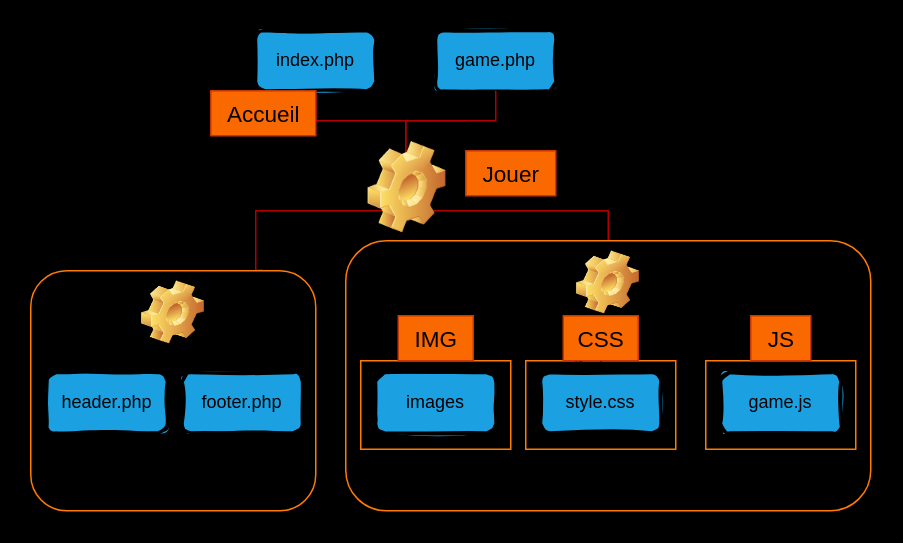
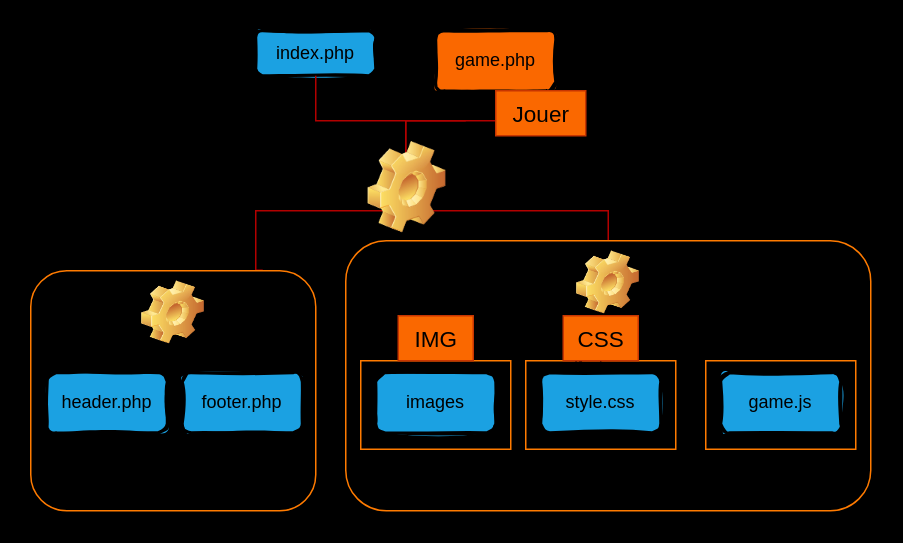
(316, 61) -> (316, 53)
(496, 61) -> (496, 61)
(263, 113) -> none
(511, 173) -> (541, 113)
(781, 338) -> none
